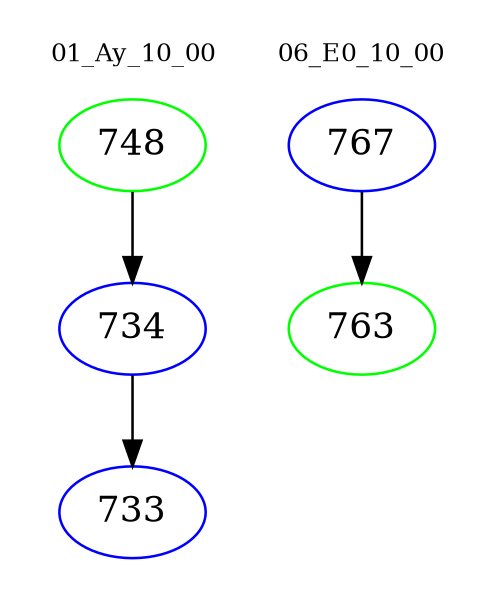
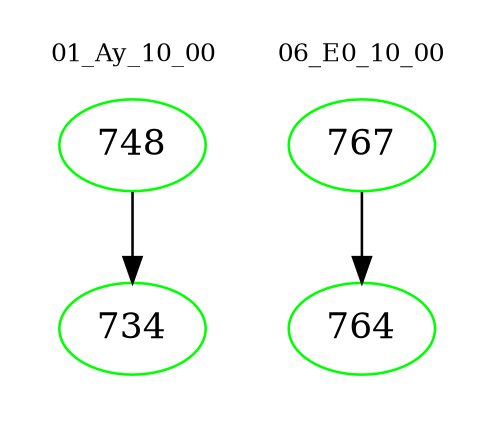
(362, 145) -> (362, 145)
(133, 329) -> (133, 329)
(362, 329) -> (362, 329)
(133, 512) -> none
